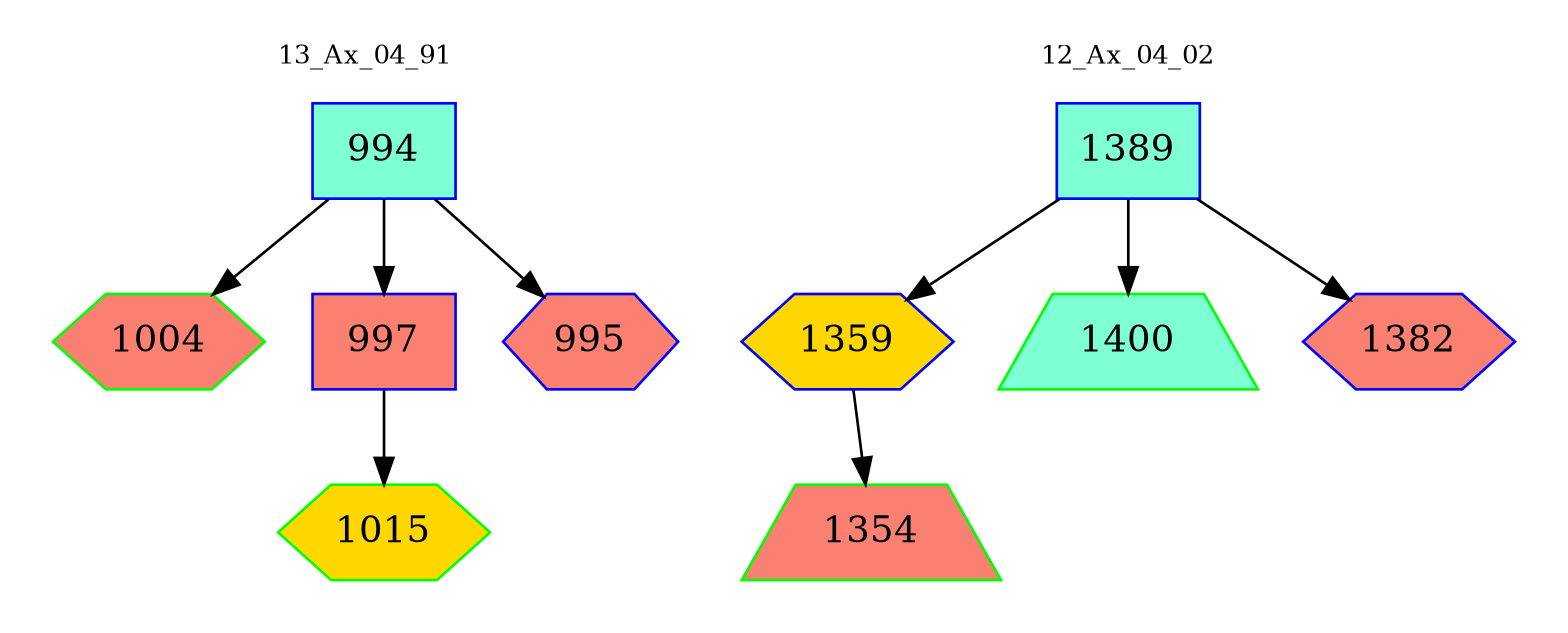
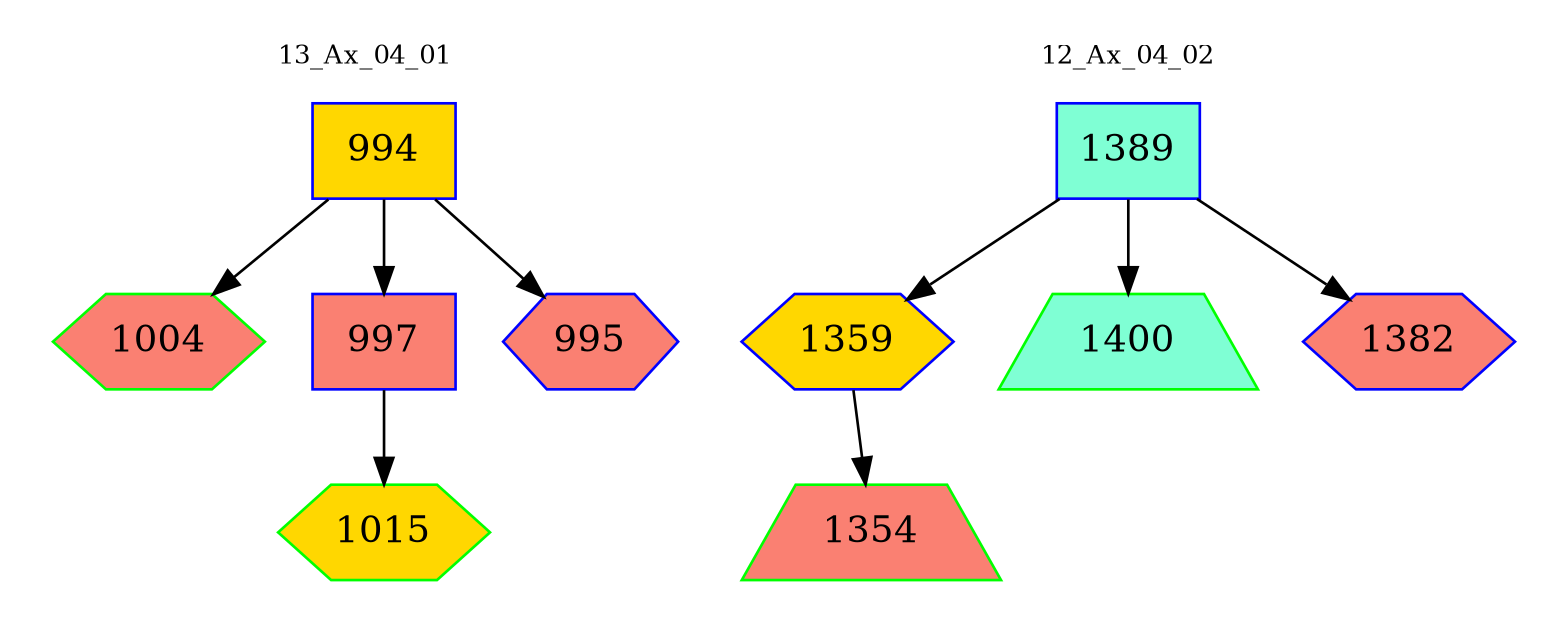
(366, 57) -> (366, 57)
(384, 151) -> (384, 151)
